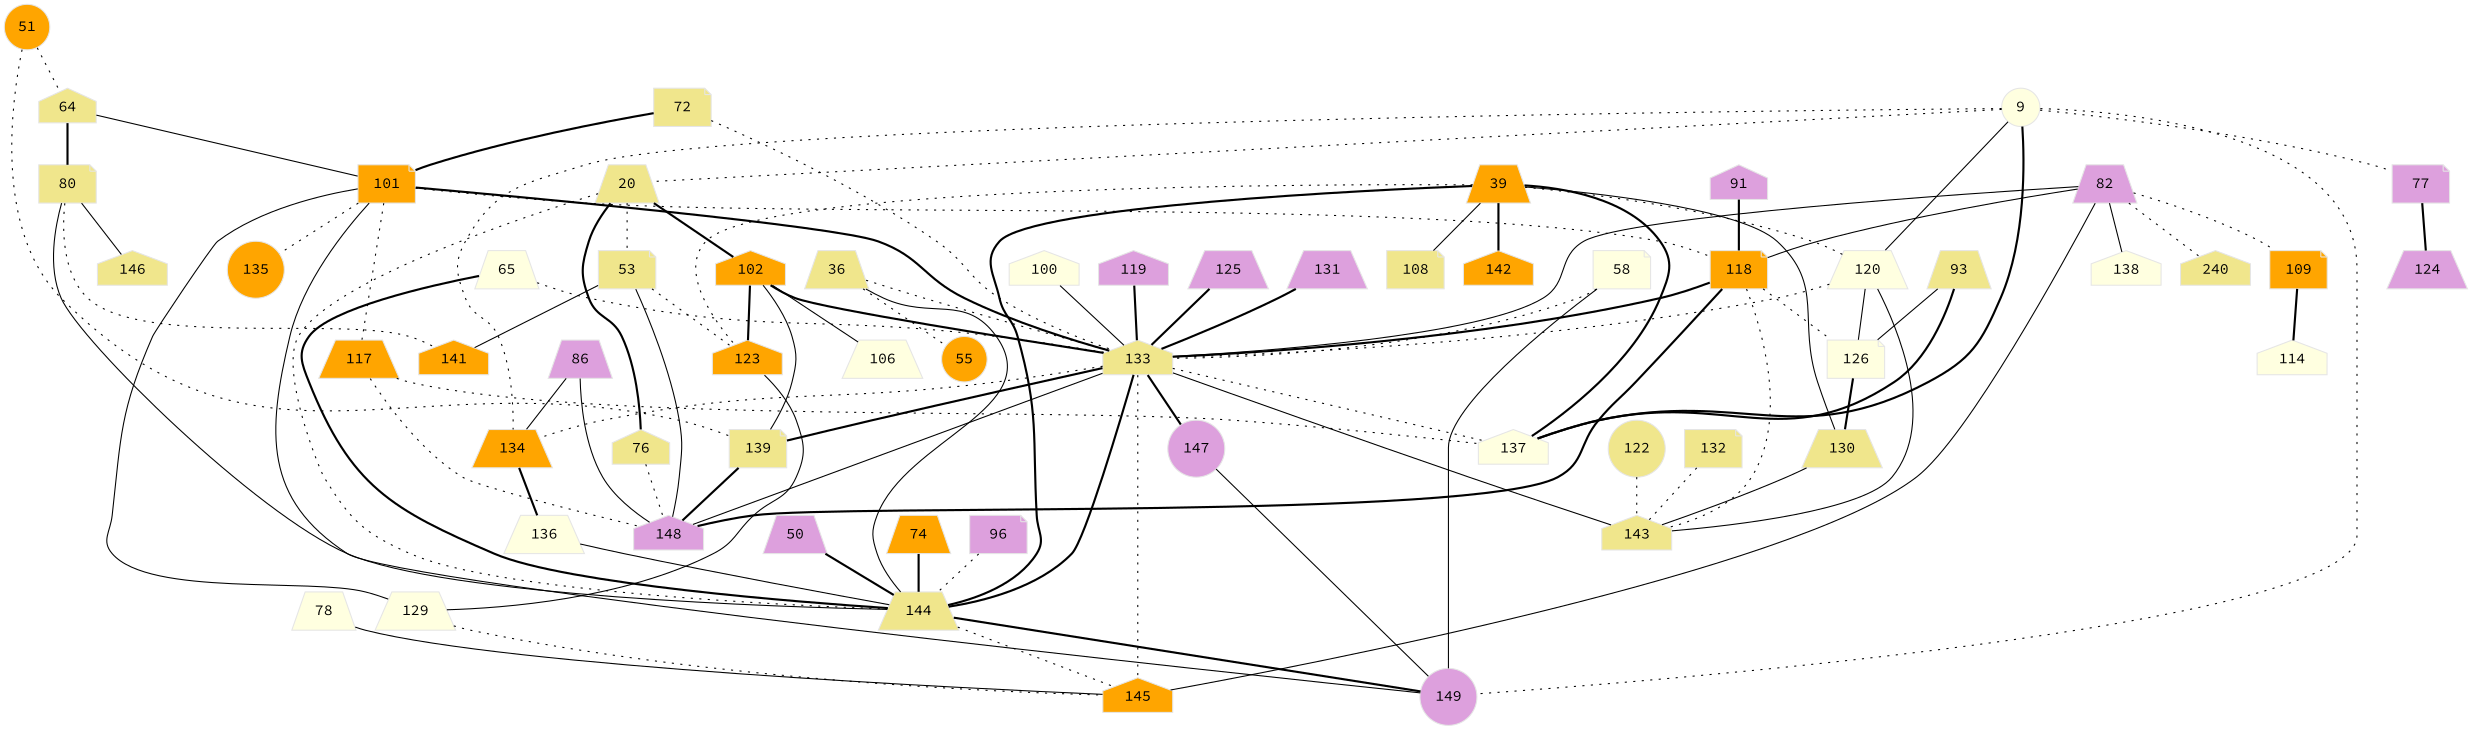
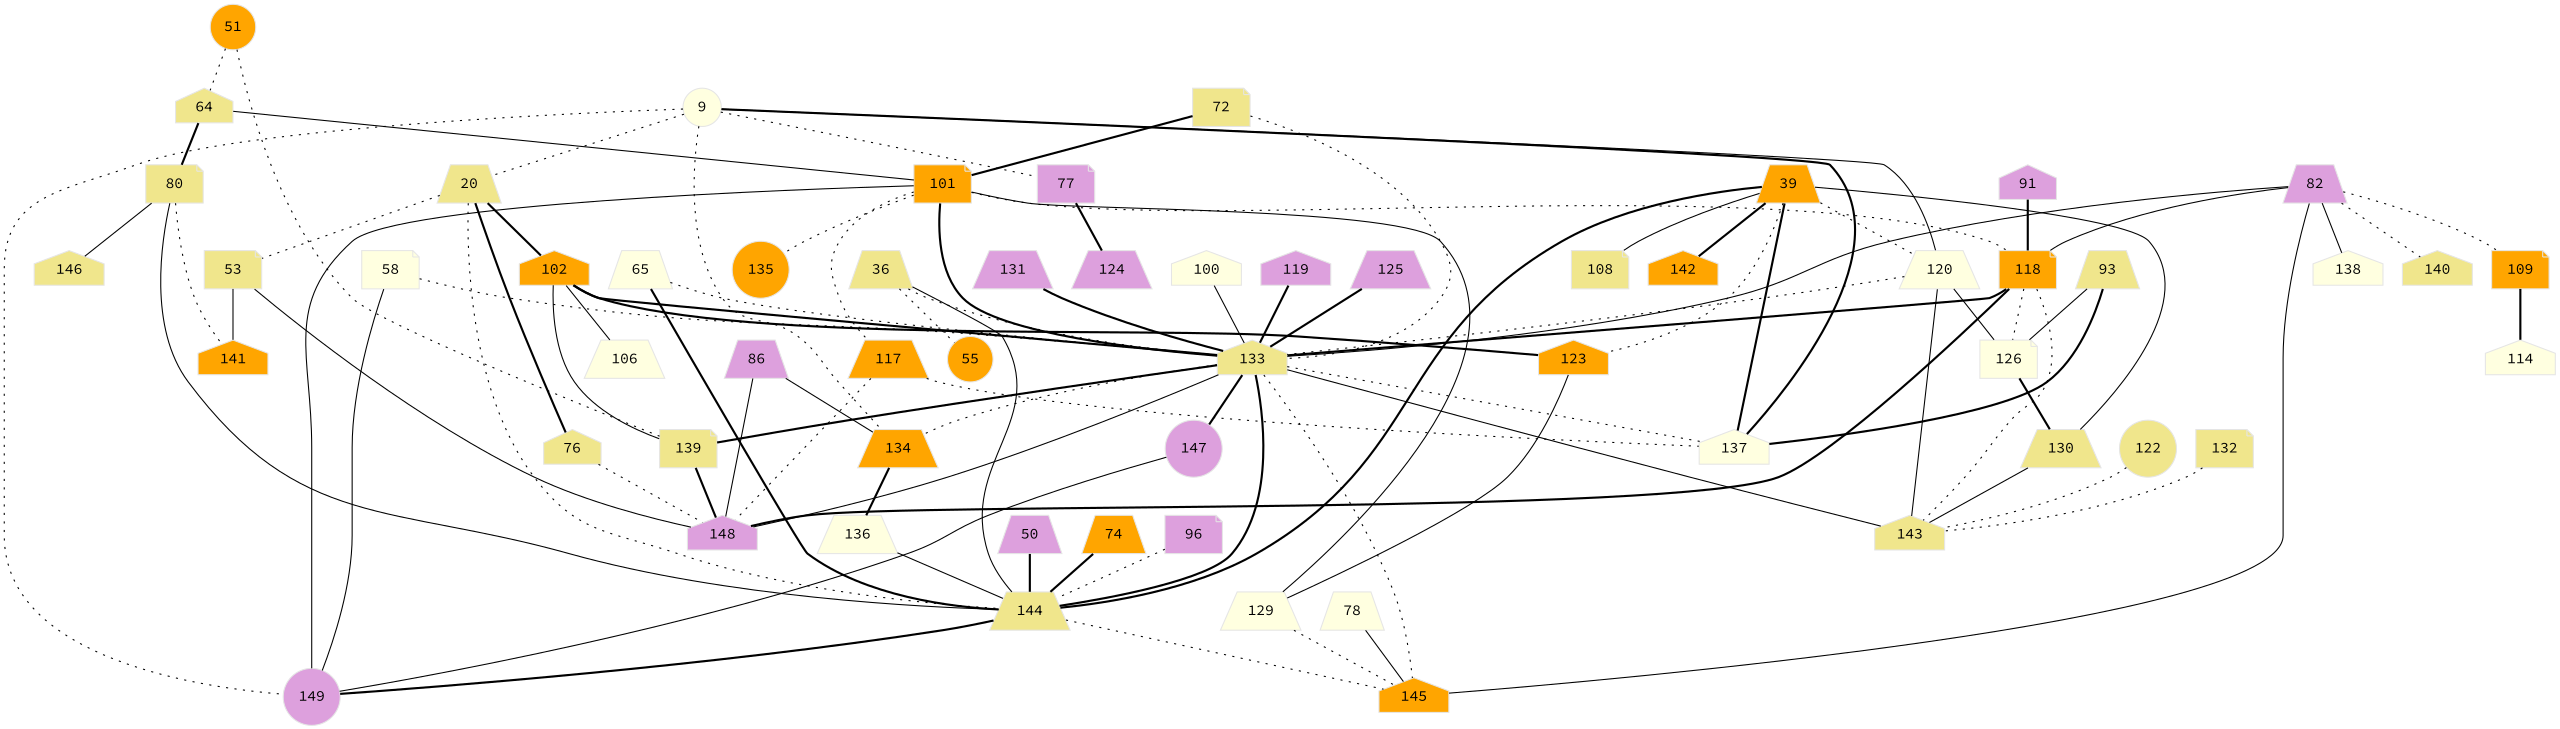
(2215, 270) -> (2437, 270)
(699, 323) -> none
